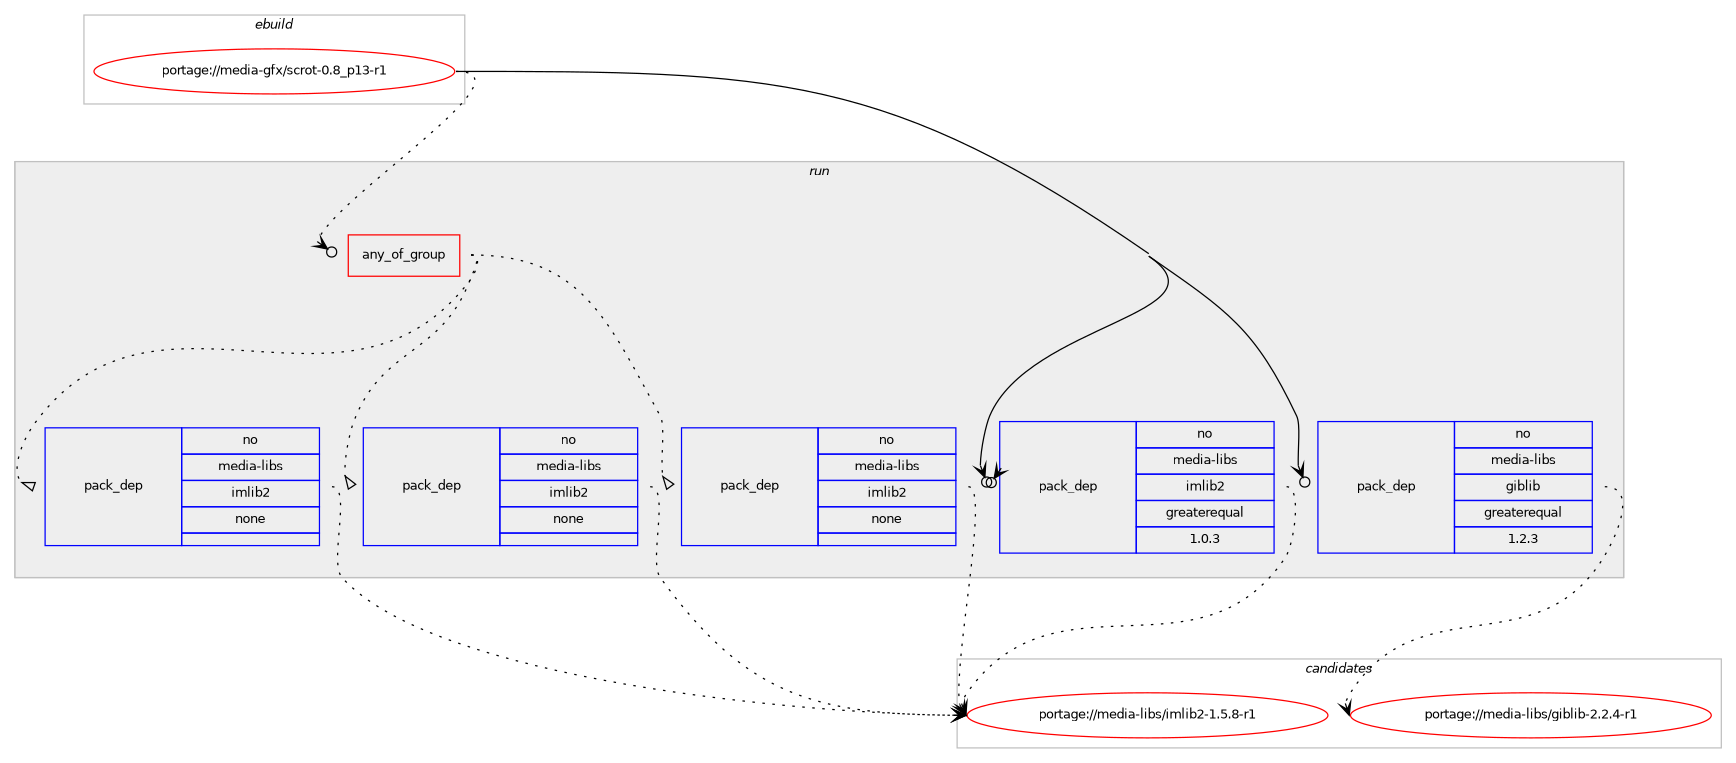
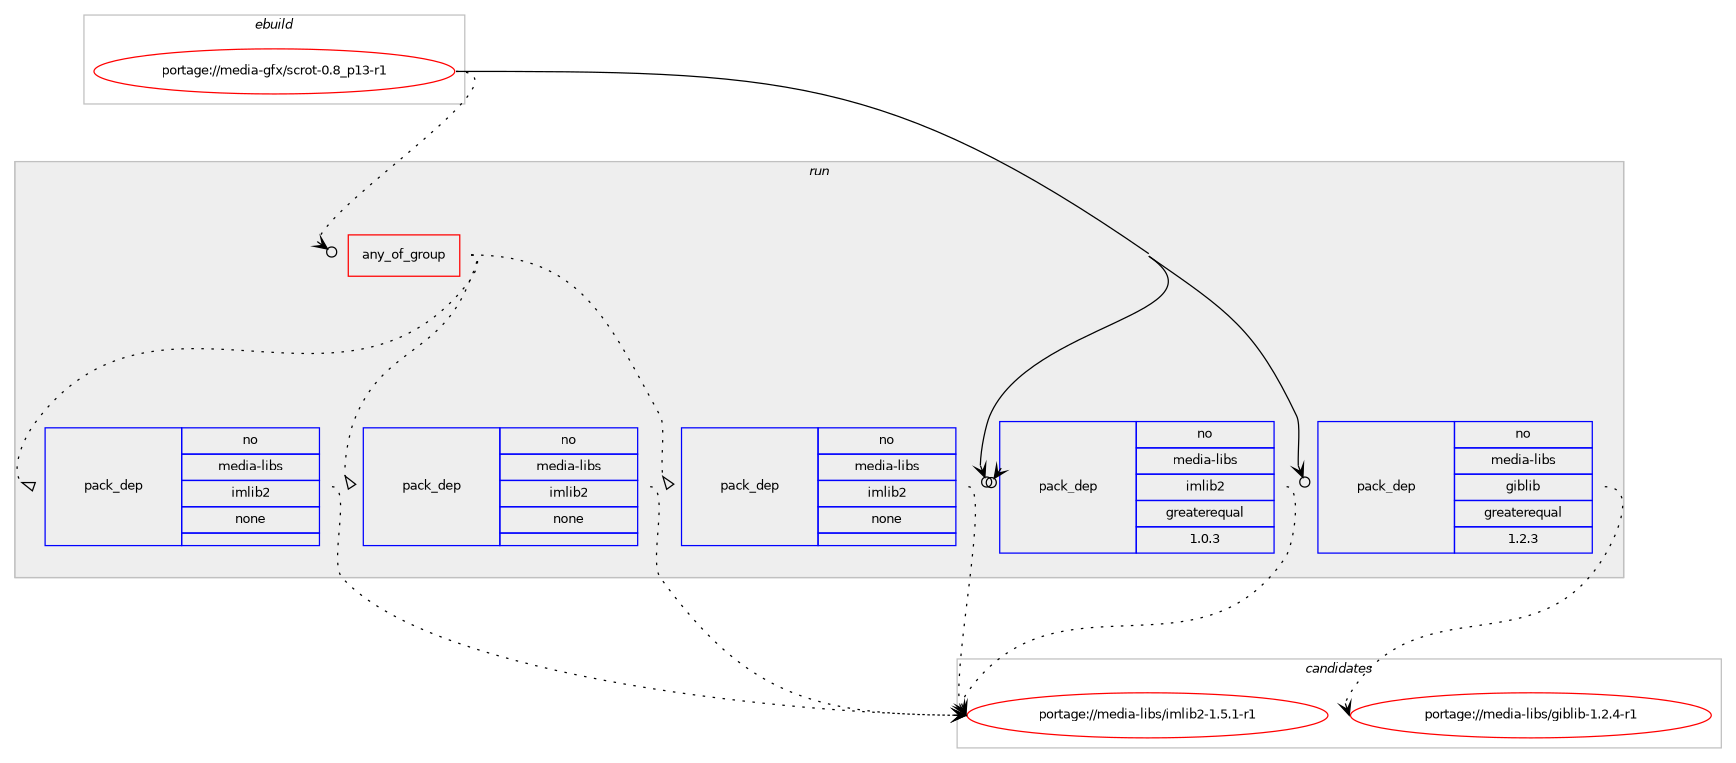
(1148, 715) -> (1148, 715)
(1531, 715) -> (1531, 715)
